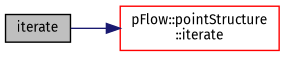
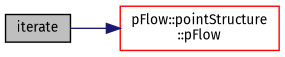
(200, 28) -> (200, 28)
